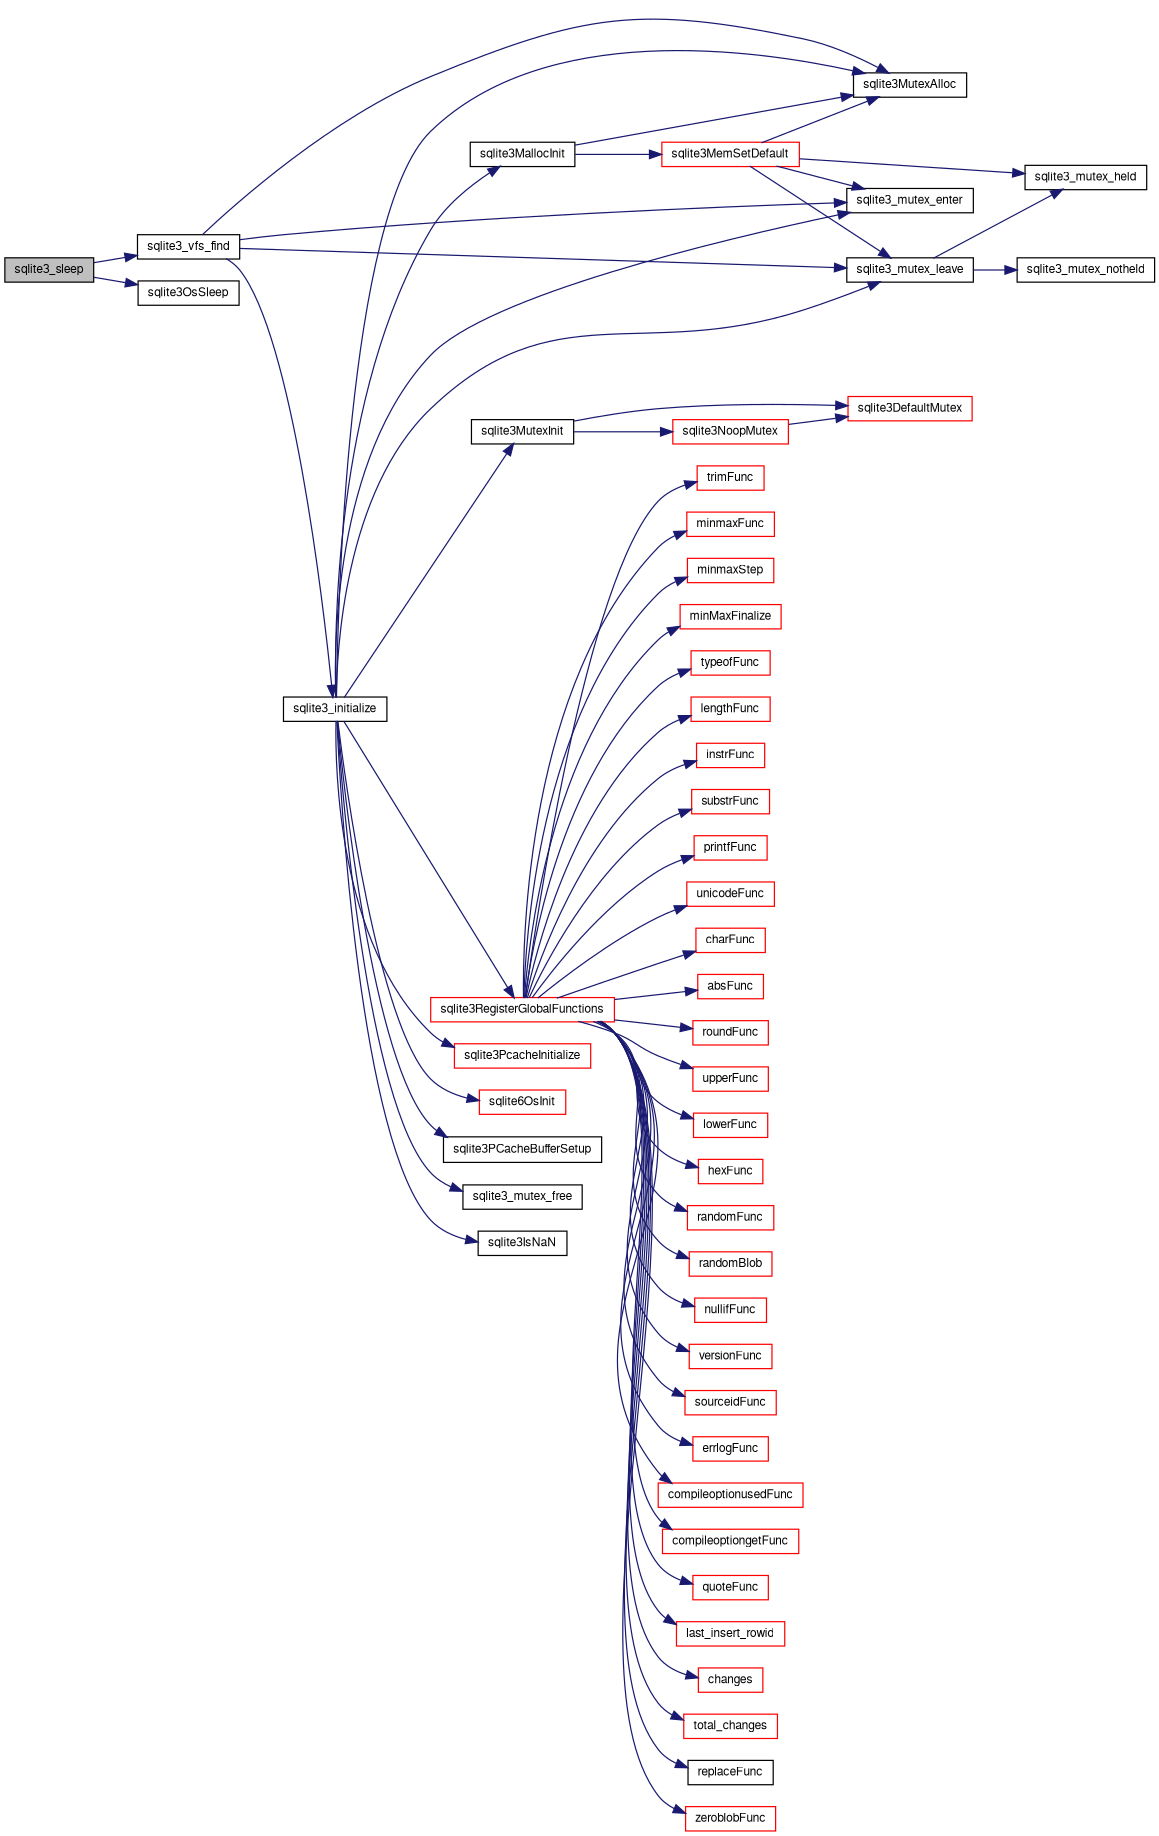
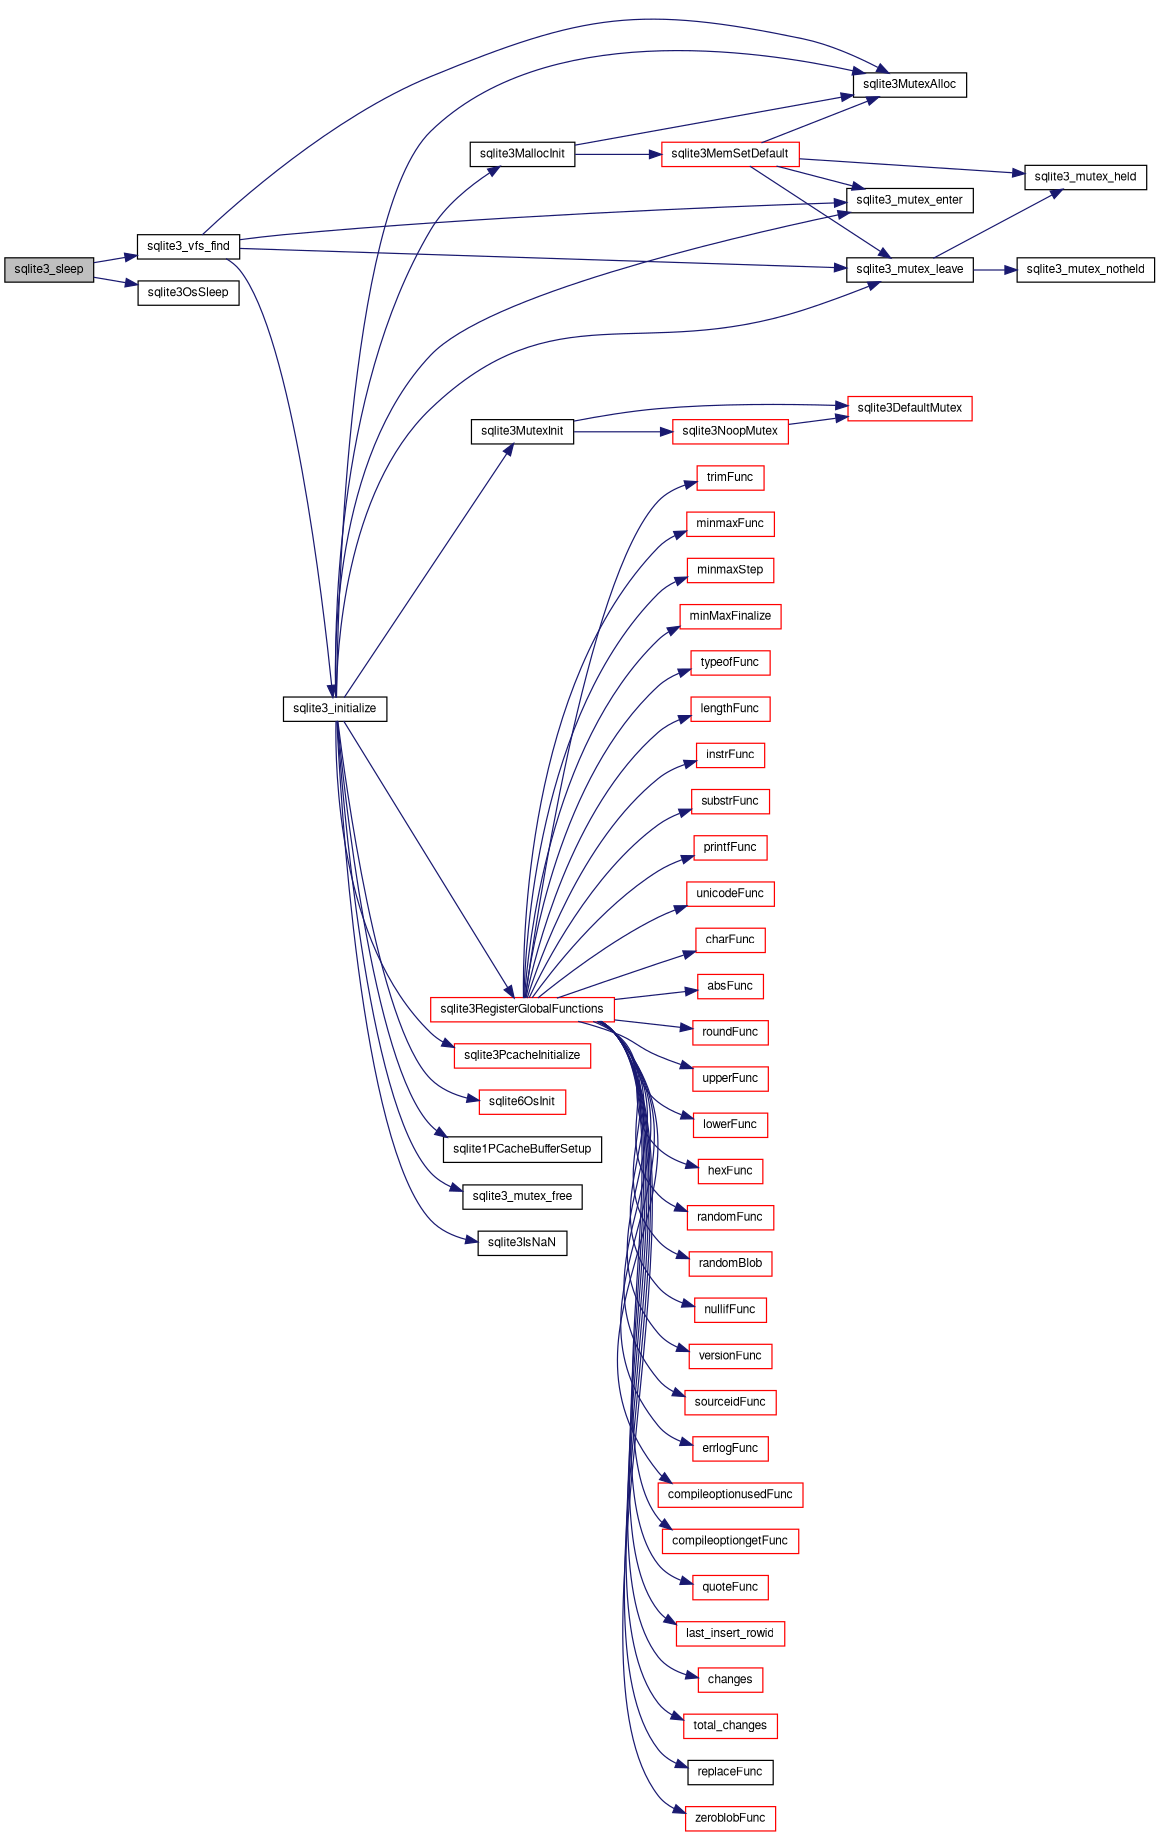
(523, 1150) -> (523, 1150)
